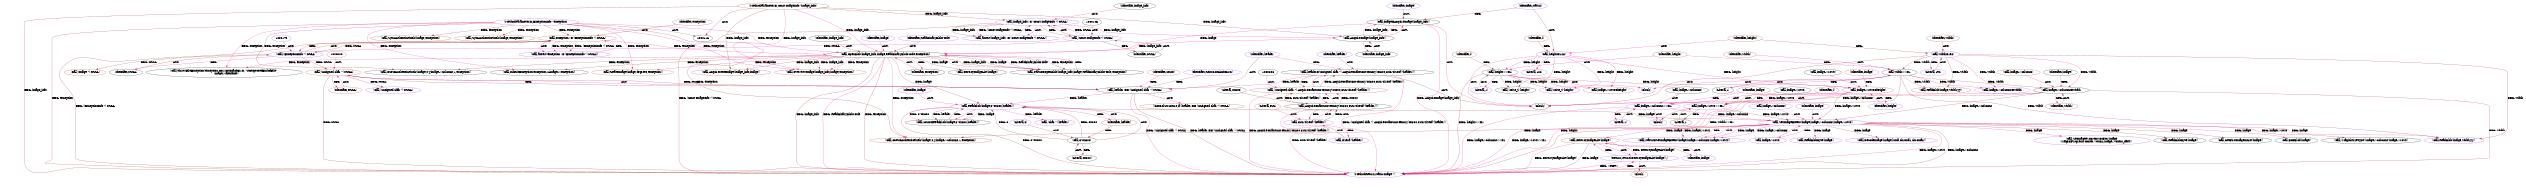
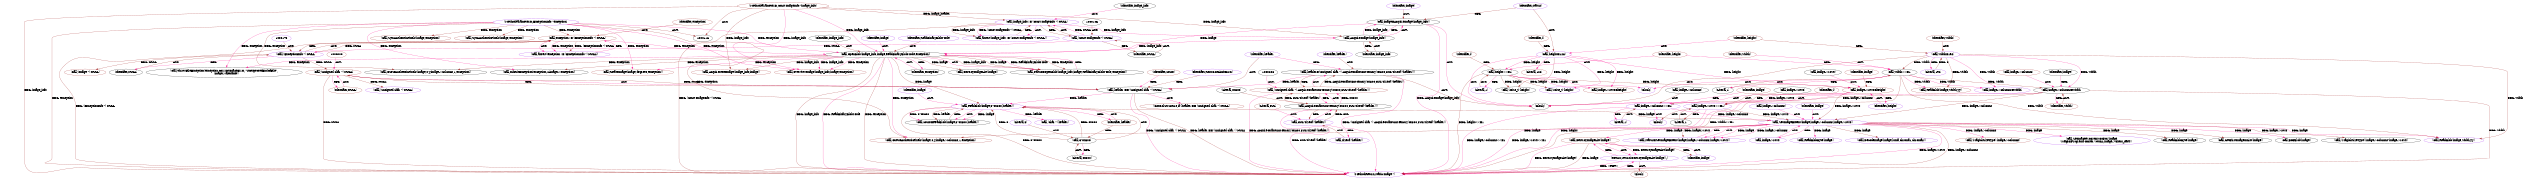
(936, 14) -> (936, 14)
(1944, 63) -> (1944, 63)
none -> (1993, 140)
